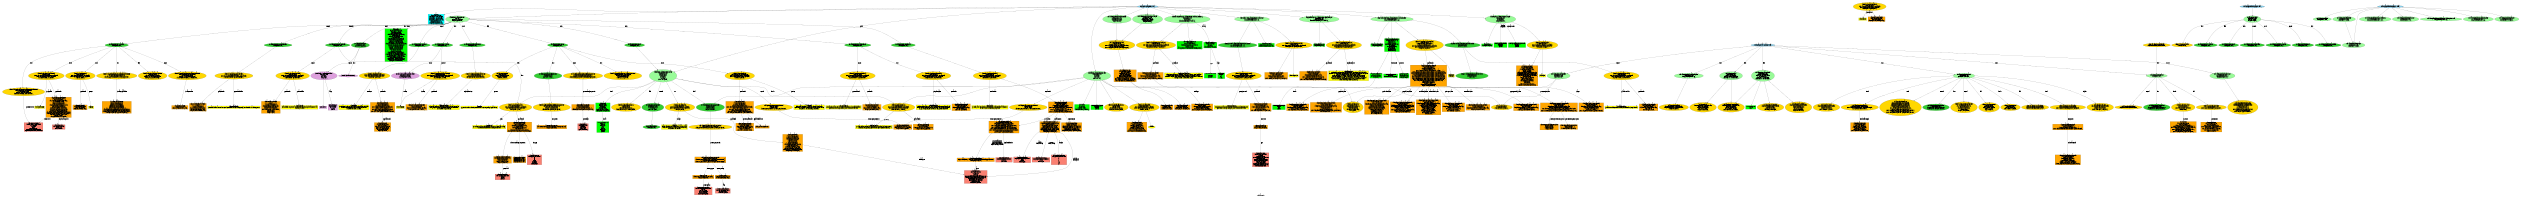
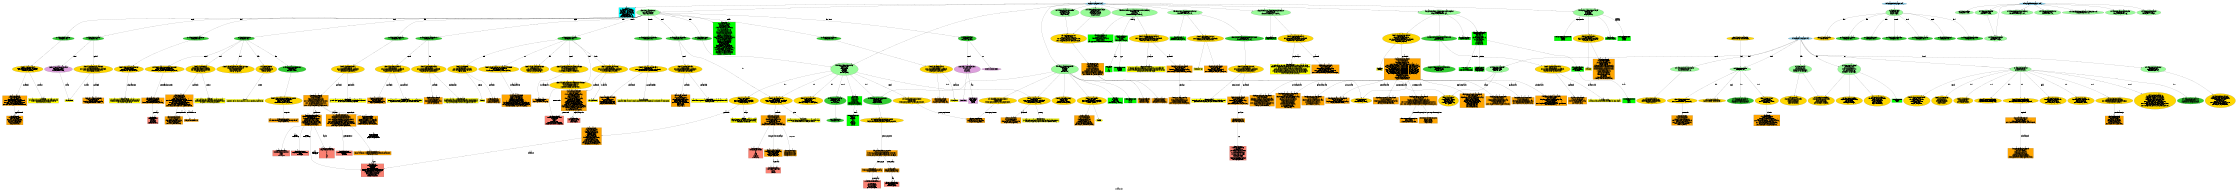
none -> (829, 39)
